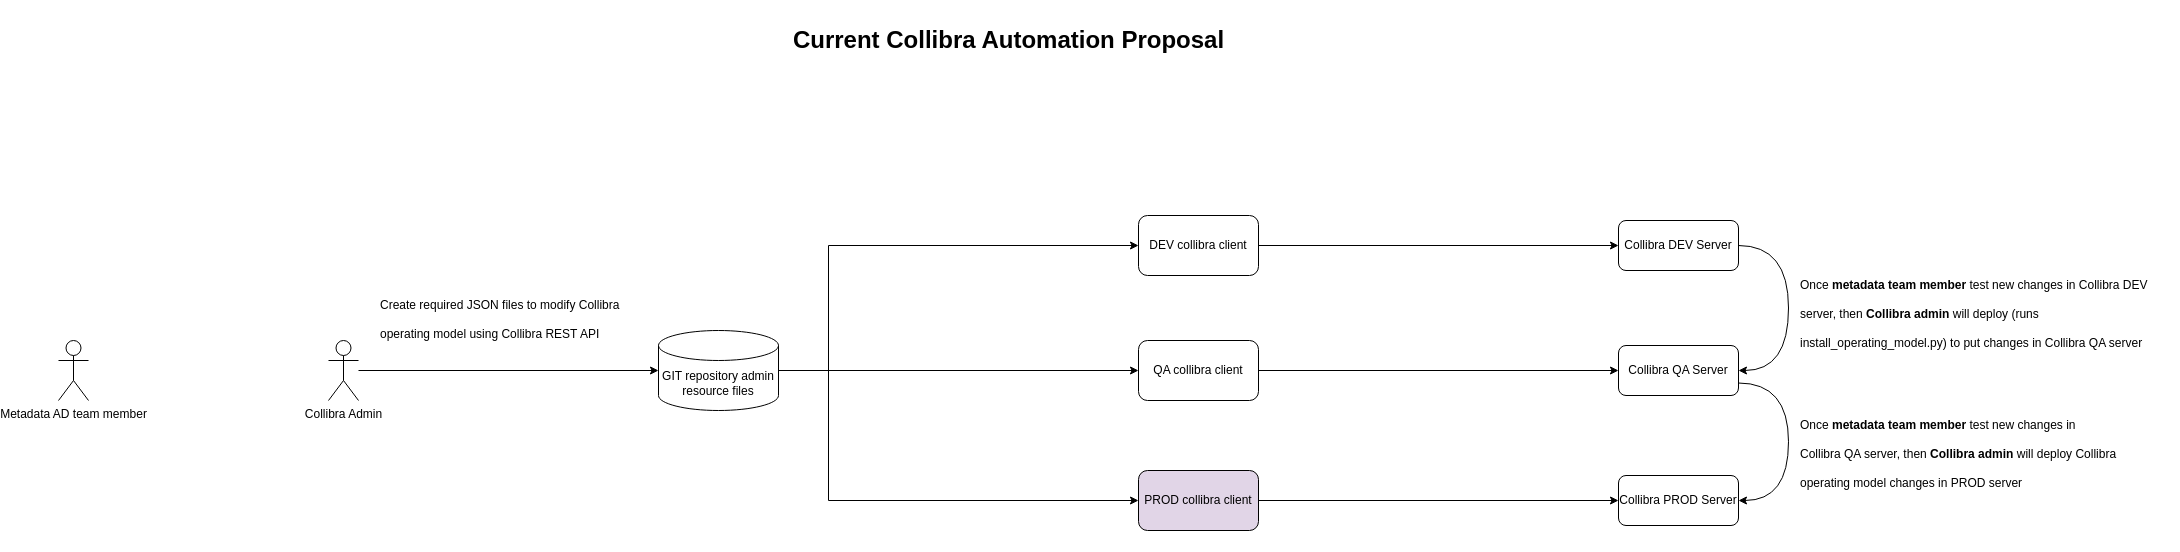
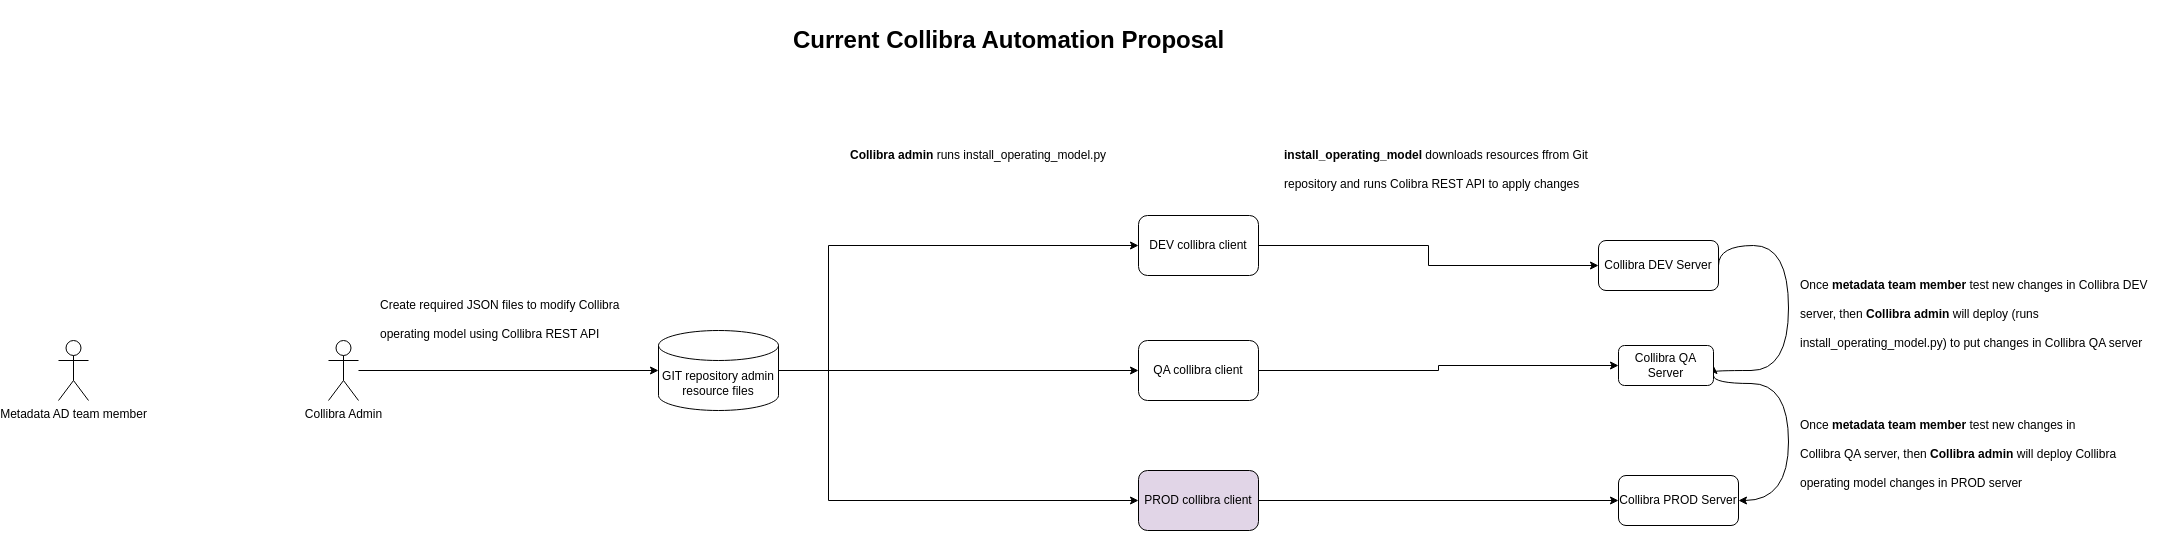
none -> (979, 166)
none -> (1443, 166)
(1679, 246) -> (1659, 266)
(1679, 371) -> (1666, 366)
